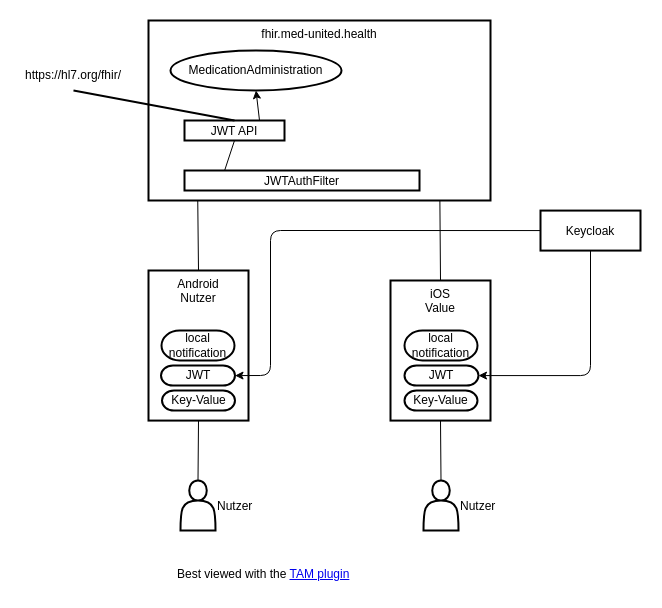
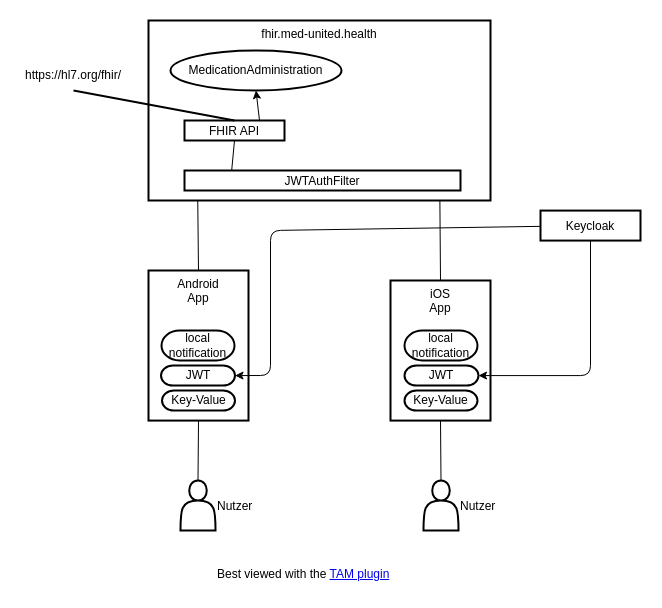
(234, 131) -> (234, 131)
(302, 181) -> (323, 181)
(591, 231) -> (591, 226)
(198, 284) -> (198, 284)
(440, 294) -> (440, 294)
(276, 573) -> (316, 573)
